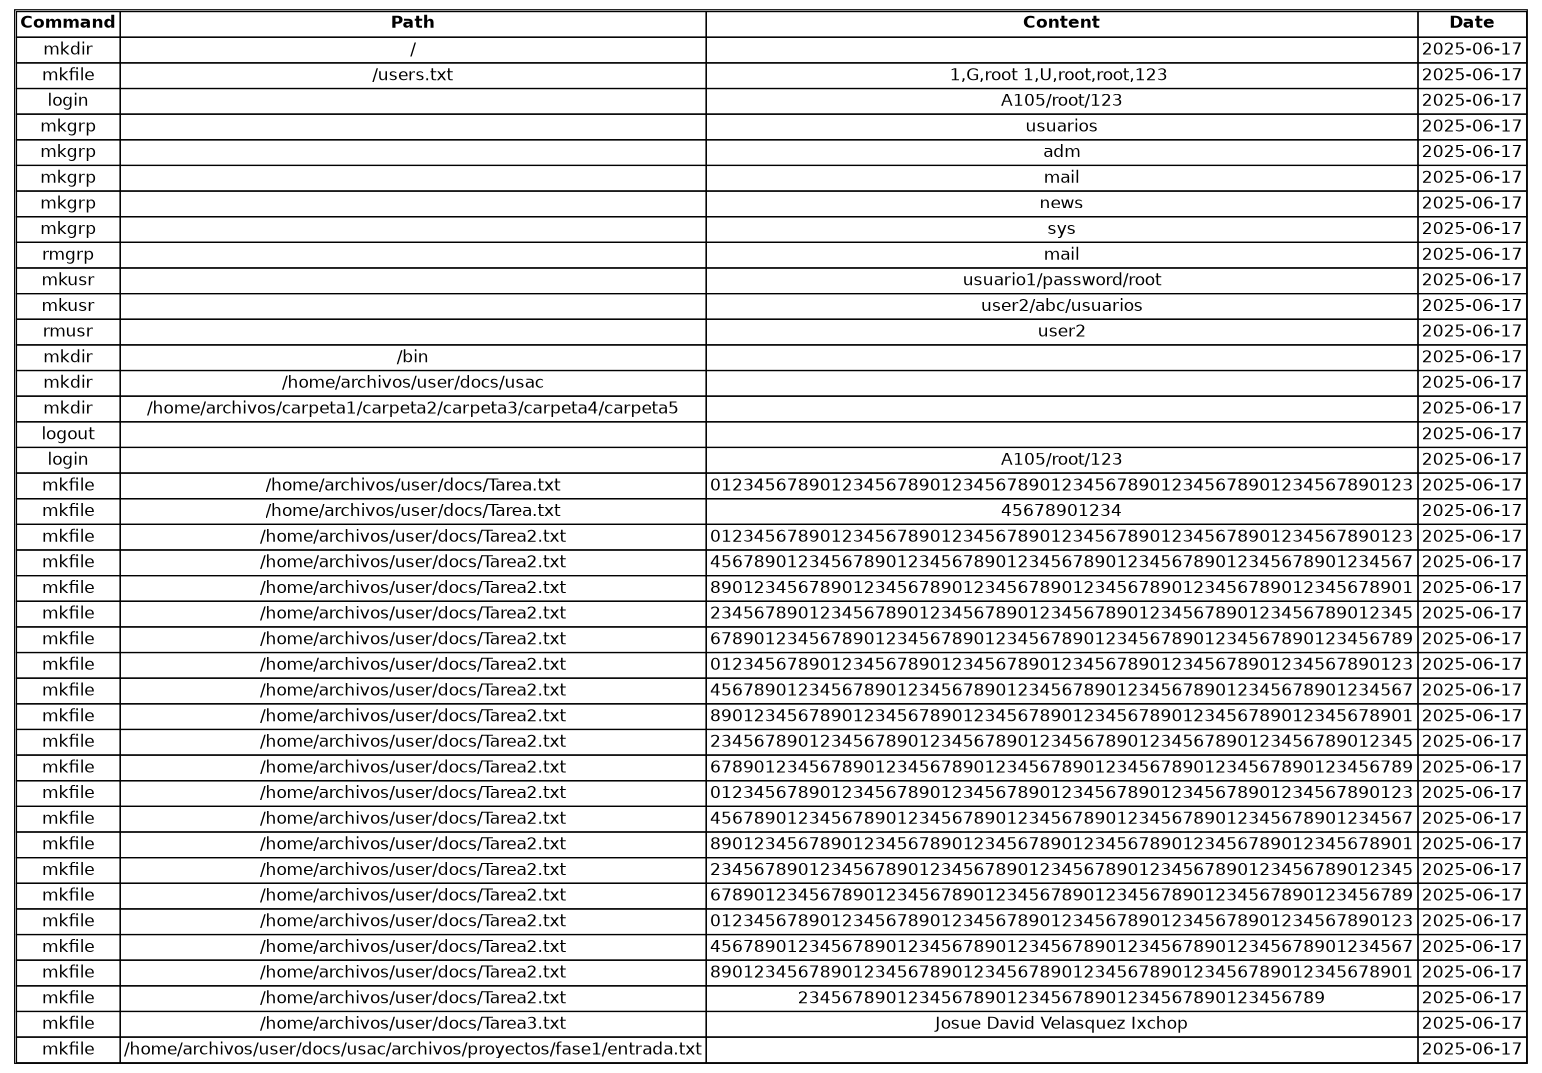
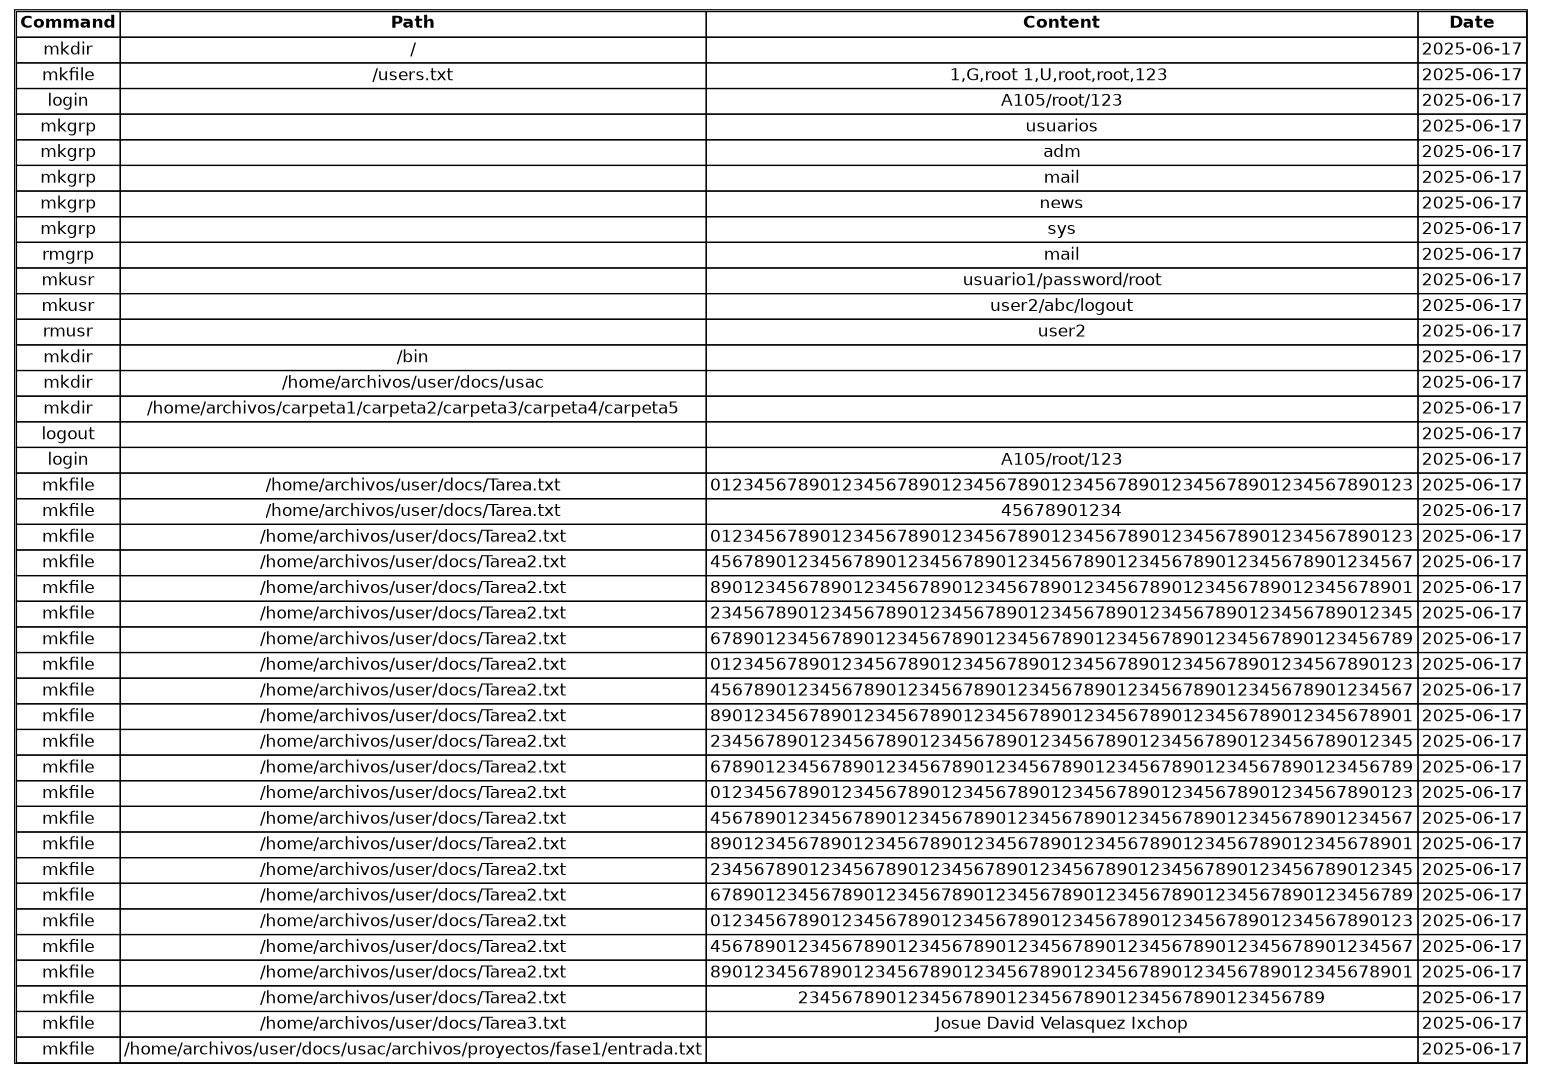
(1062, 306) -> (1062, 306)
